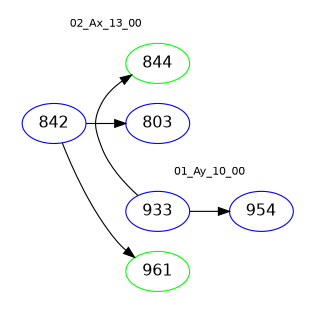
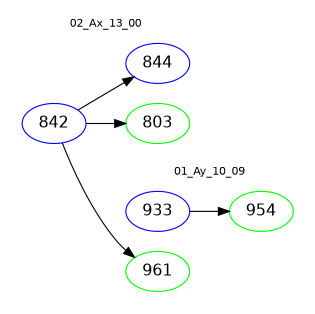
(158, 63) -> (158, 63)
(158, 123) -> (158, 123)
(99, 140) -> (101, 96)
(210, 172) -> (210, 172)
(261, 211) -> (261, 211)
